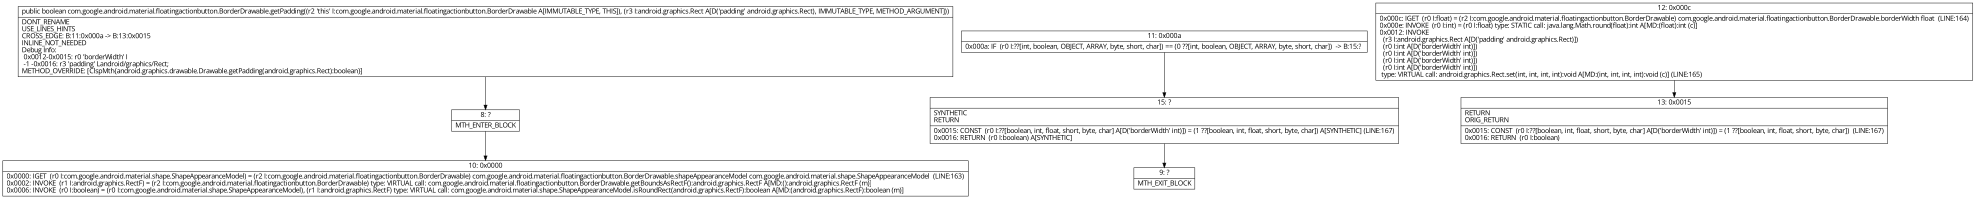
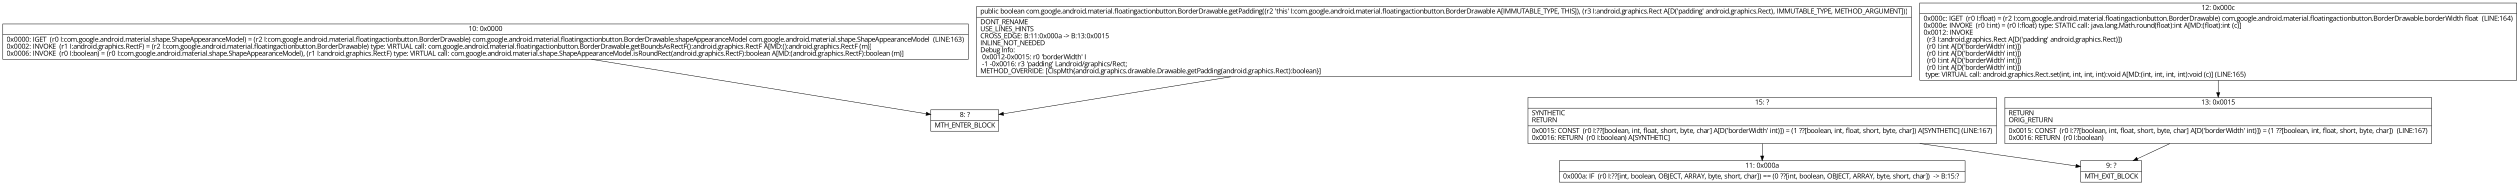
(1164, 72) -> (1762, 150)
(486, 144) -> (759, 87)
none -> (2154, 151)
